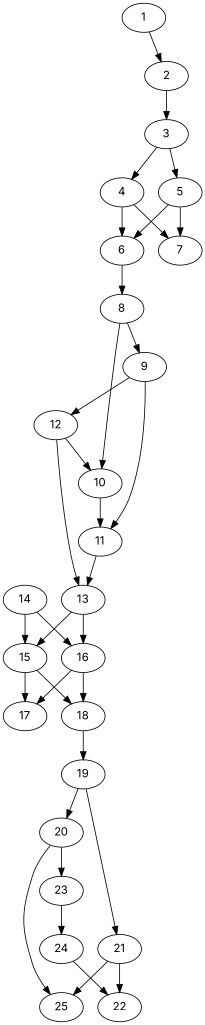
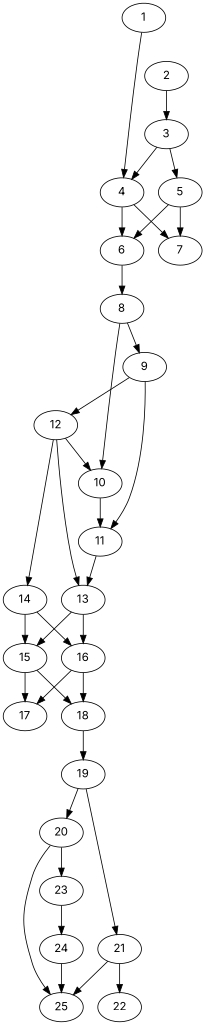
(154, 43) -> (132, 101)
none -> (41, 508)
(87, 974) -> (61, 974)
